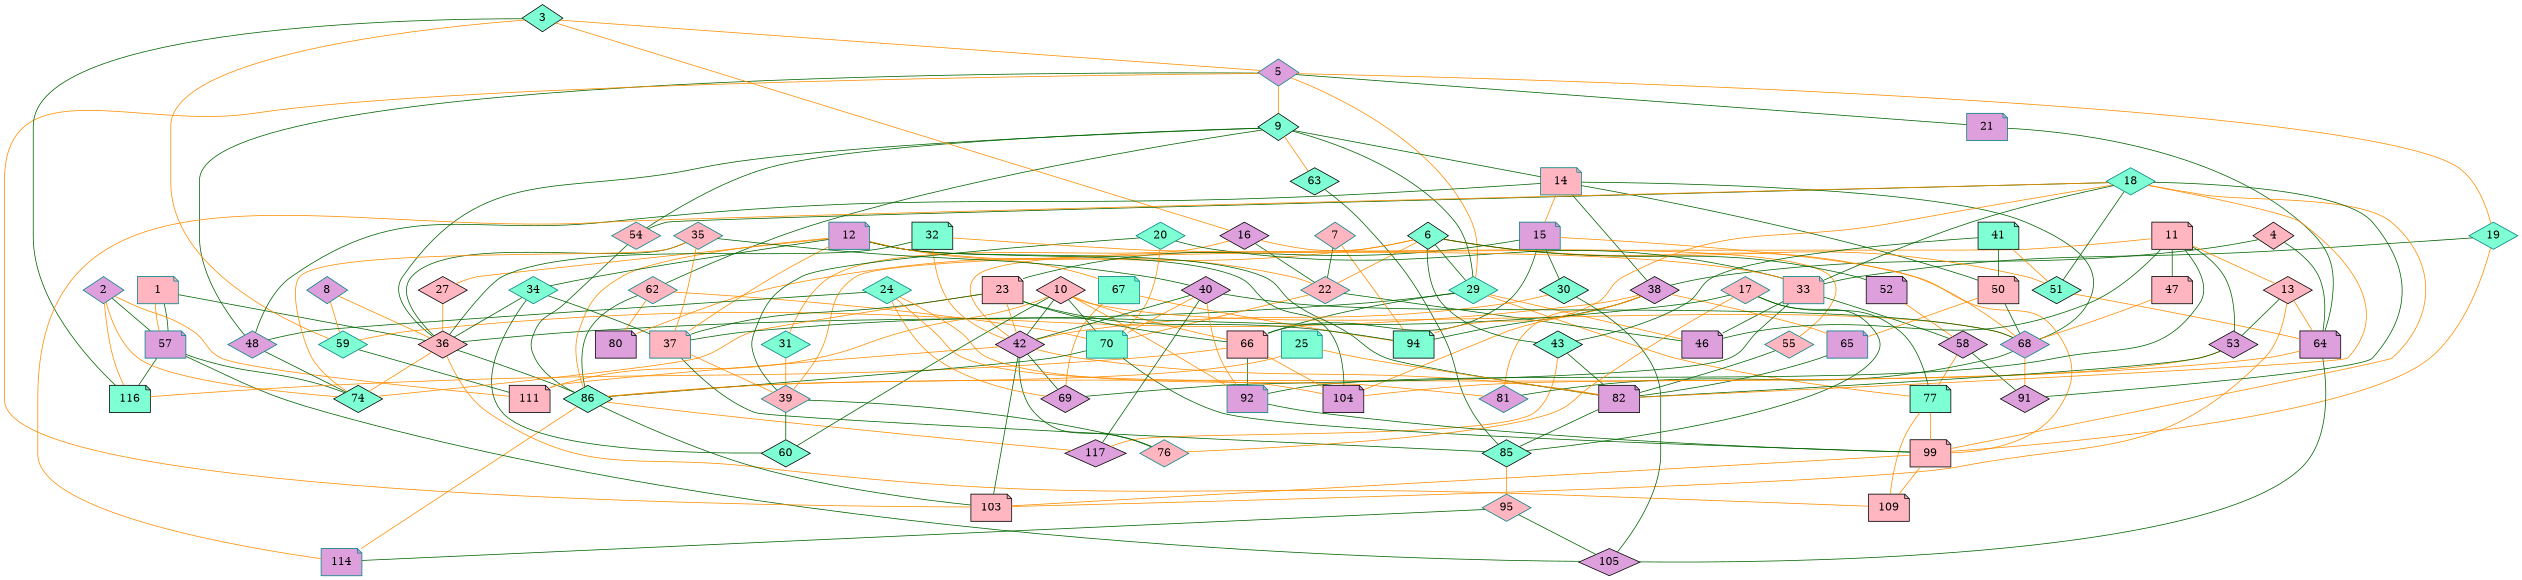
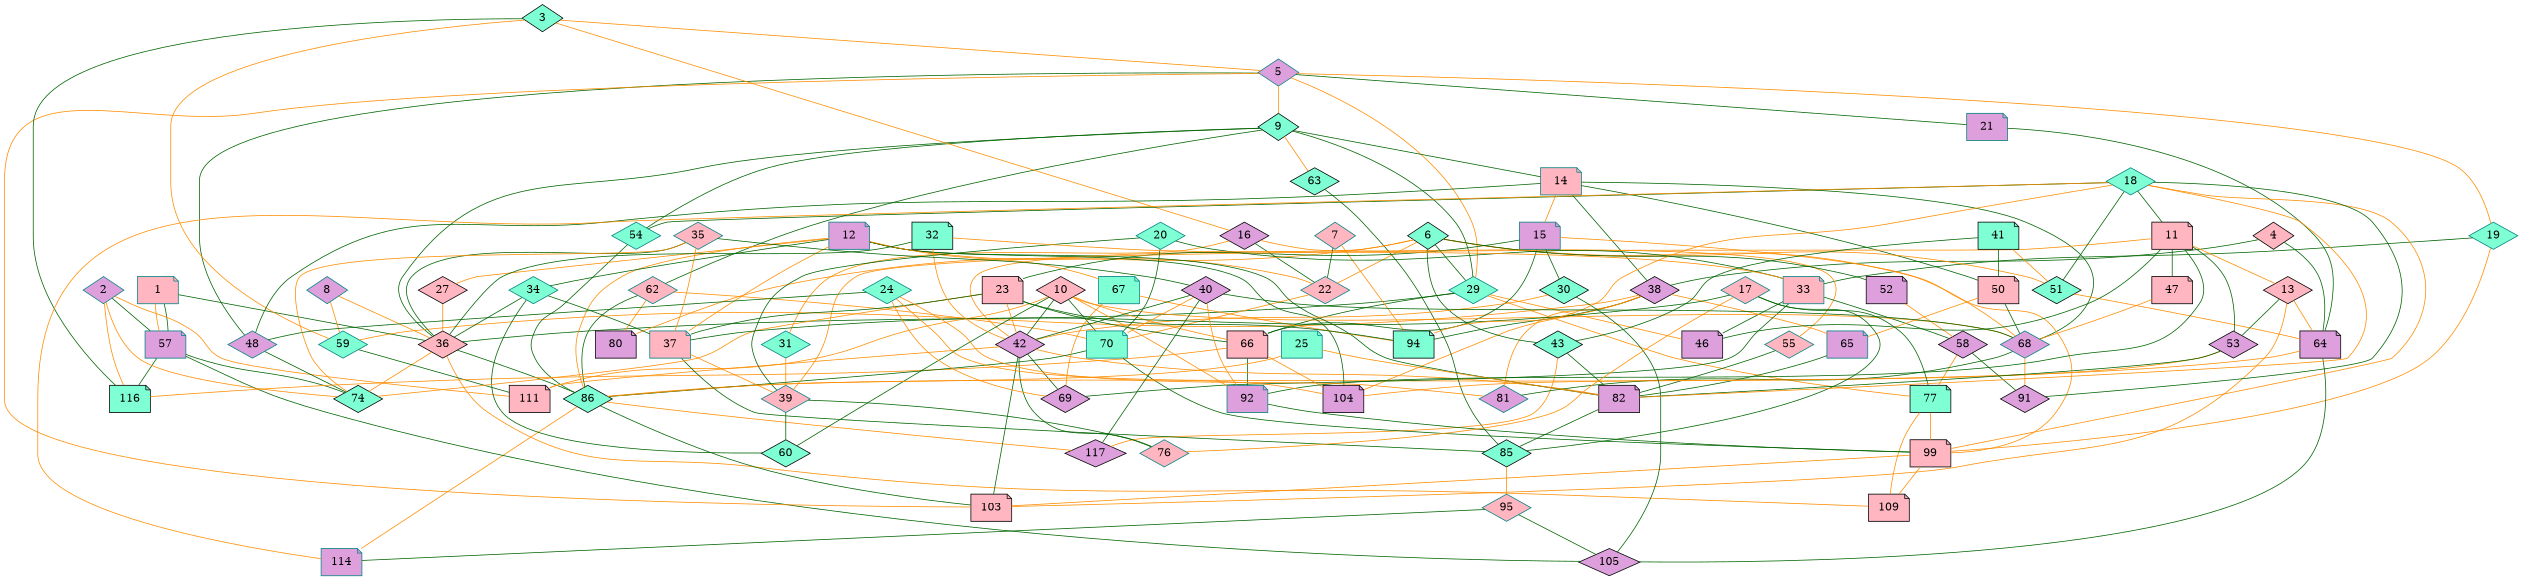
(1966, 224) -> (2150, 207)
(636, 236) -> (636, 236)
(1151, 292) -> (1151, 292)
(1513, 317) -> none
